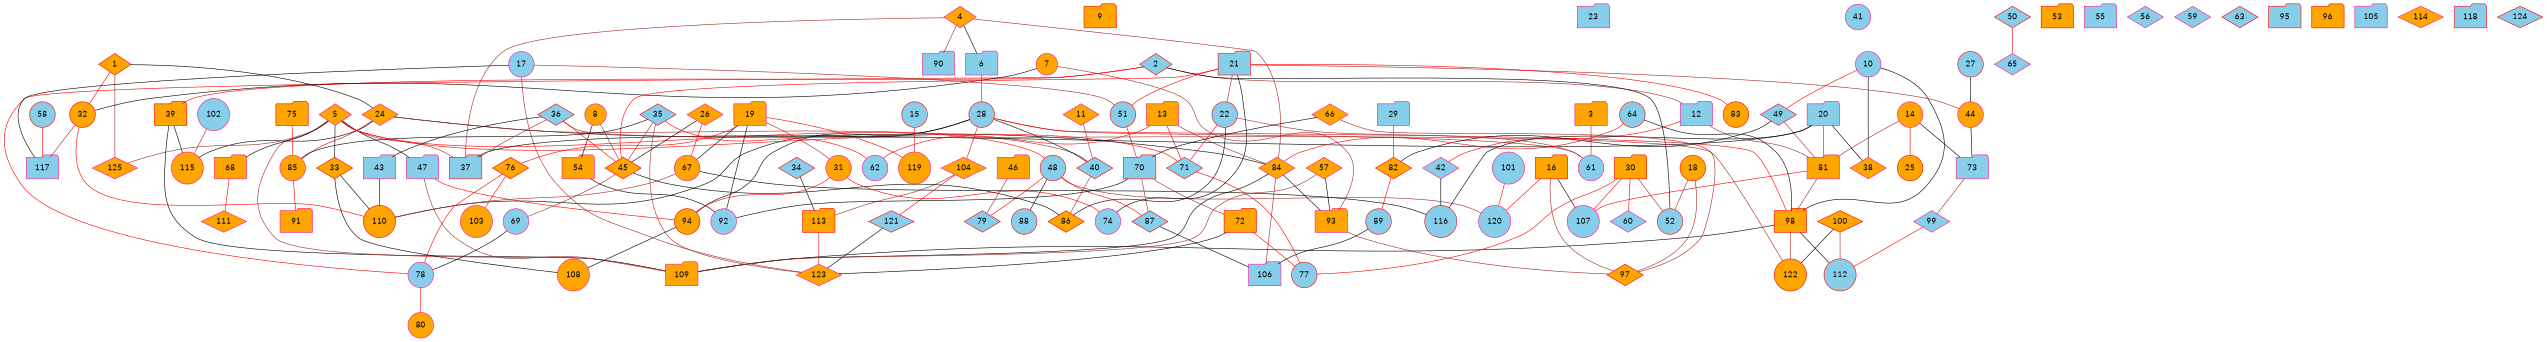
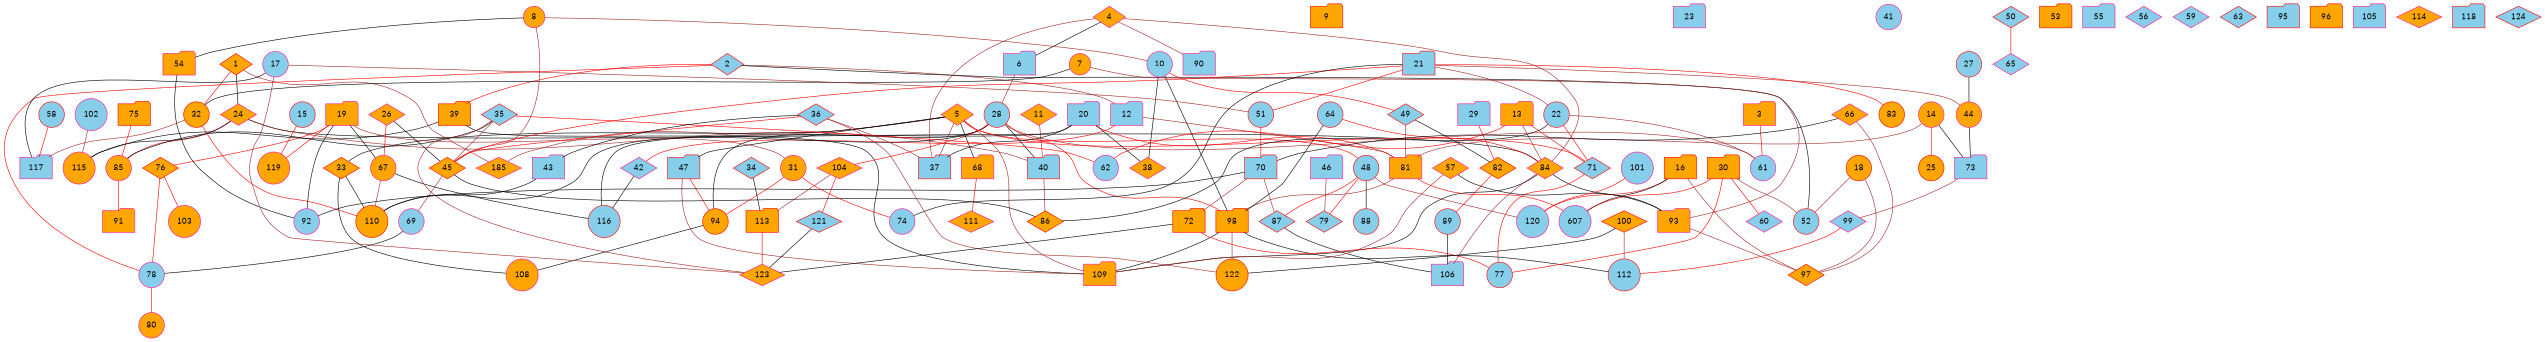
none -> (847, 29)
(115, 168) -> (499, 168)
(423, 168) -> (684, 168)
(1013, 168) -> (1327, 168)
(1095, 168) -> (1043, 168)
(1583, 222) -> (1575, 222)
